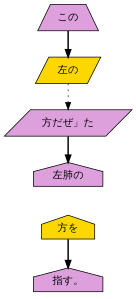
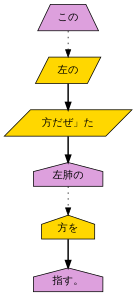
(68, 40) -> (68, 40)
(68, 93) -> (68, 93)
(68, 123) -> (68, 123)
none -> (68, 197)
